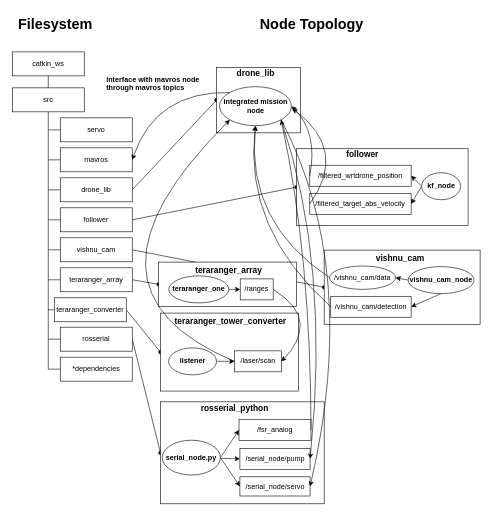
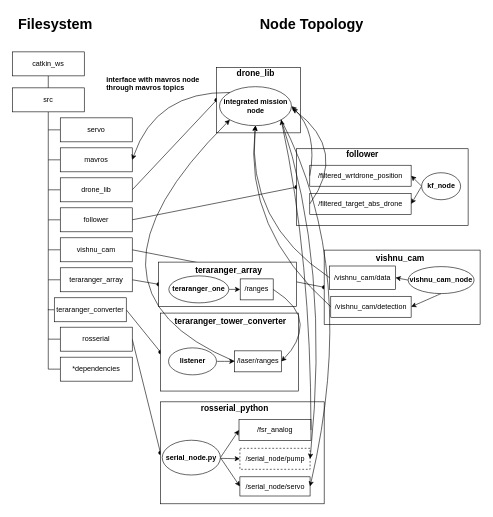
(361, 204) -> (361, 204)
(363, 278) -> (363, 278)
(258, 362) -> (258, 362)
(275, 459) -> (275, 459)
